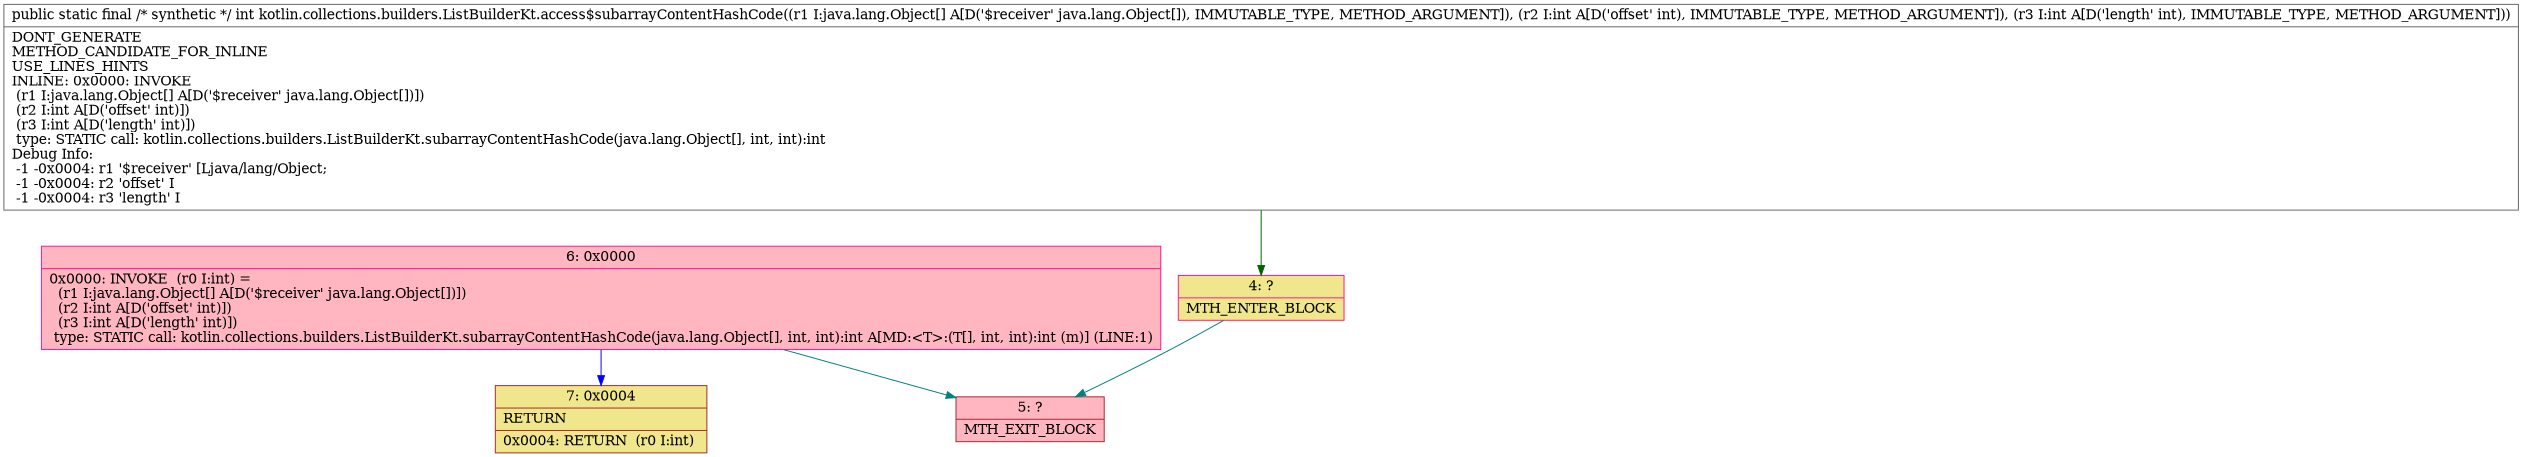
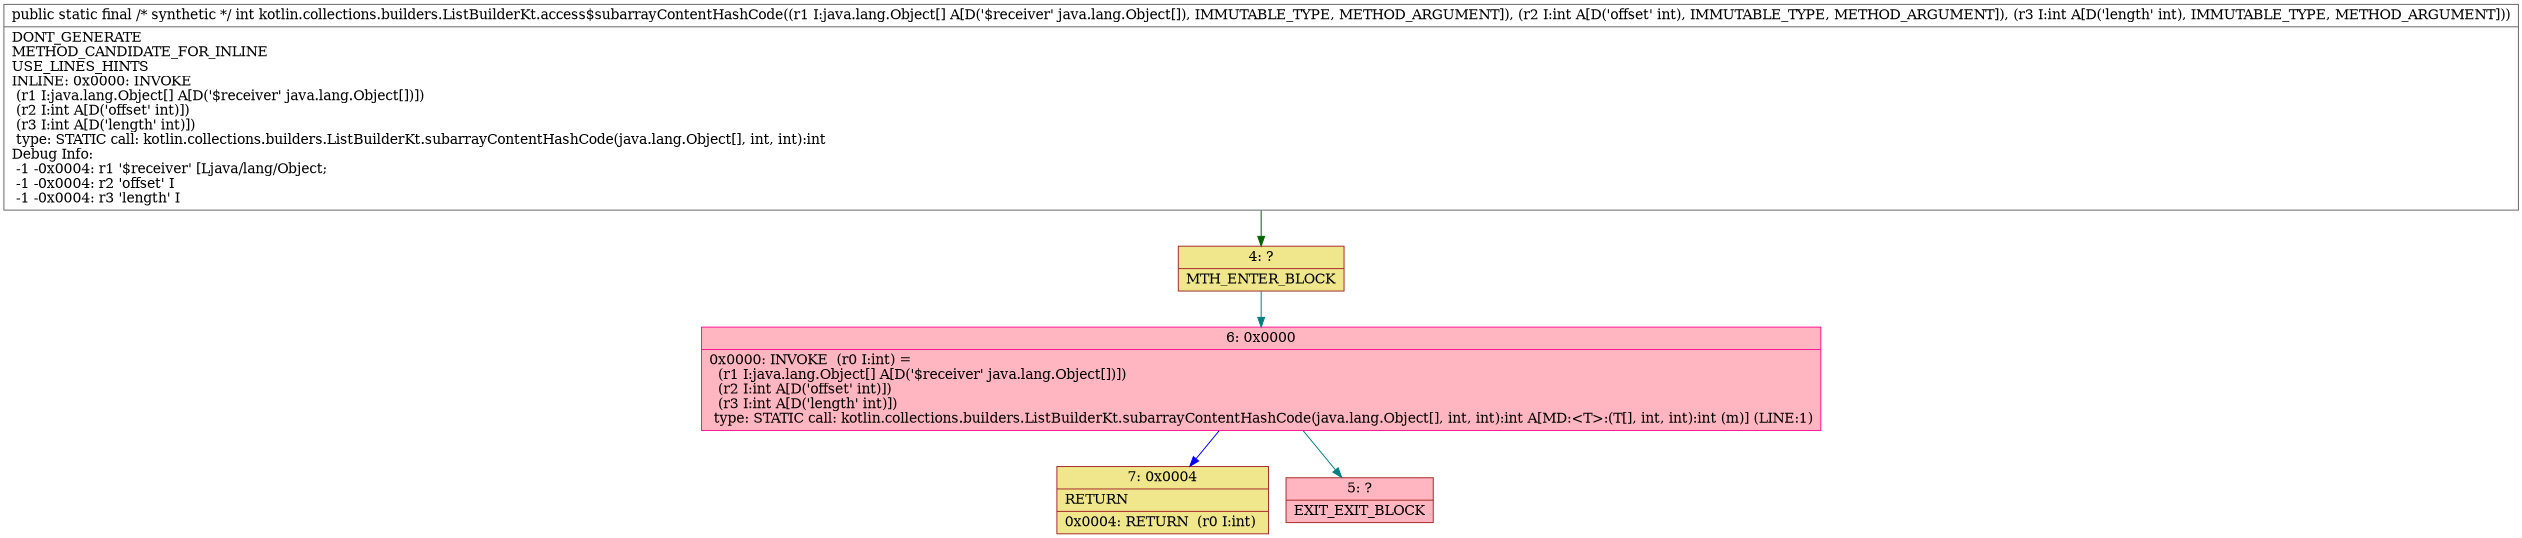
(1261, 298) -> (1261, 269)
(1155, 358) -> (1261, 304)
(1030, 430) -> (1360, 511)
